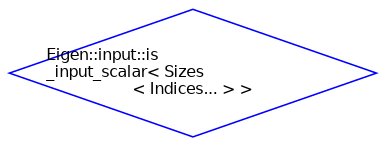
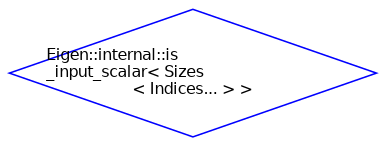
(193, 73) -> (193, 73)
